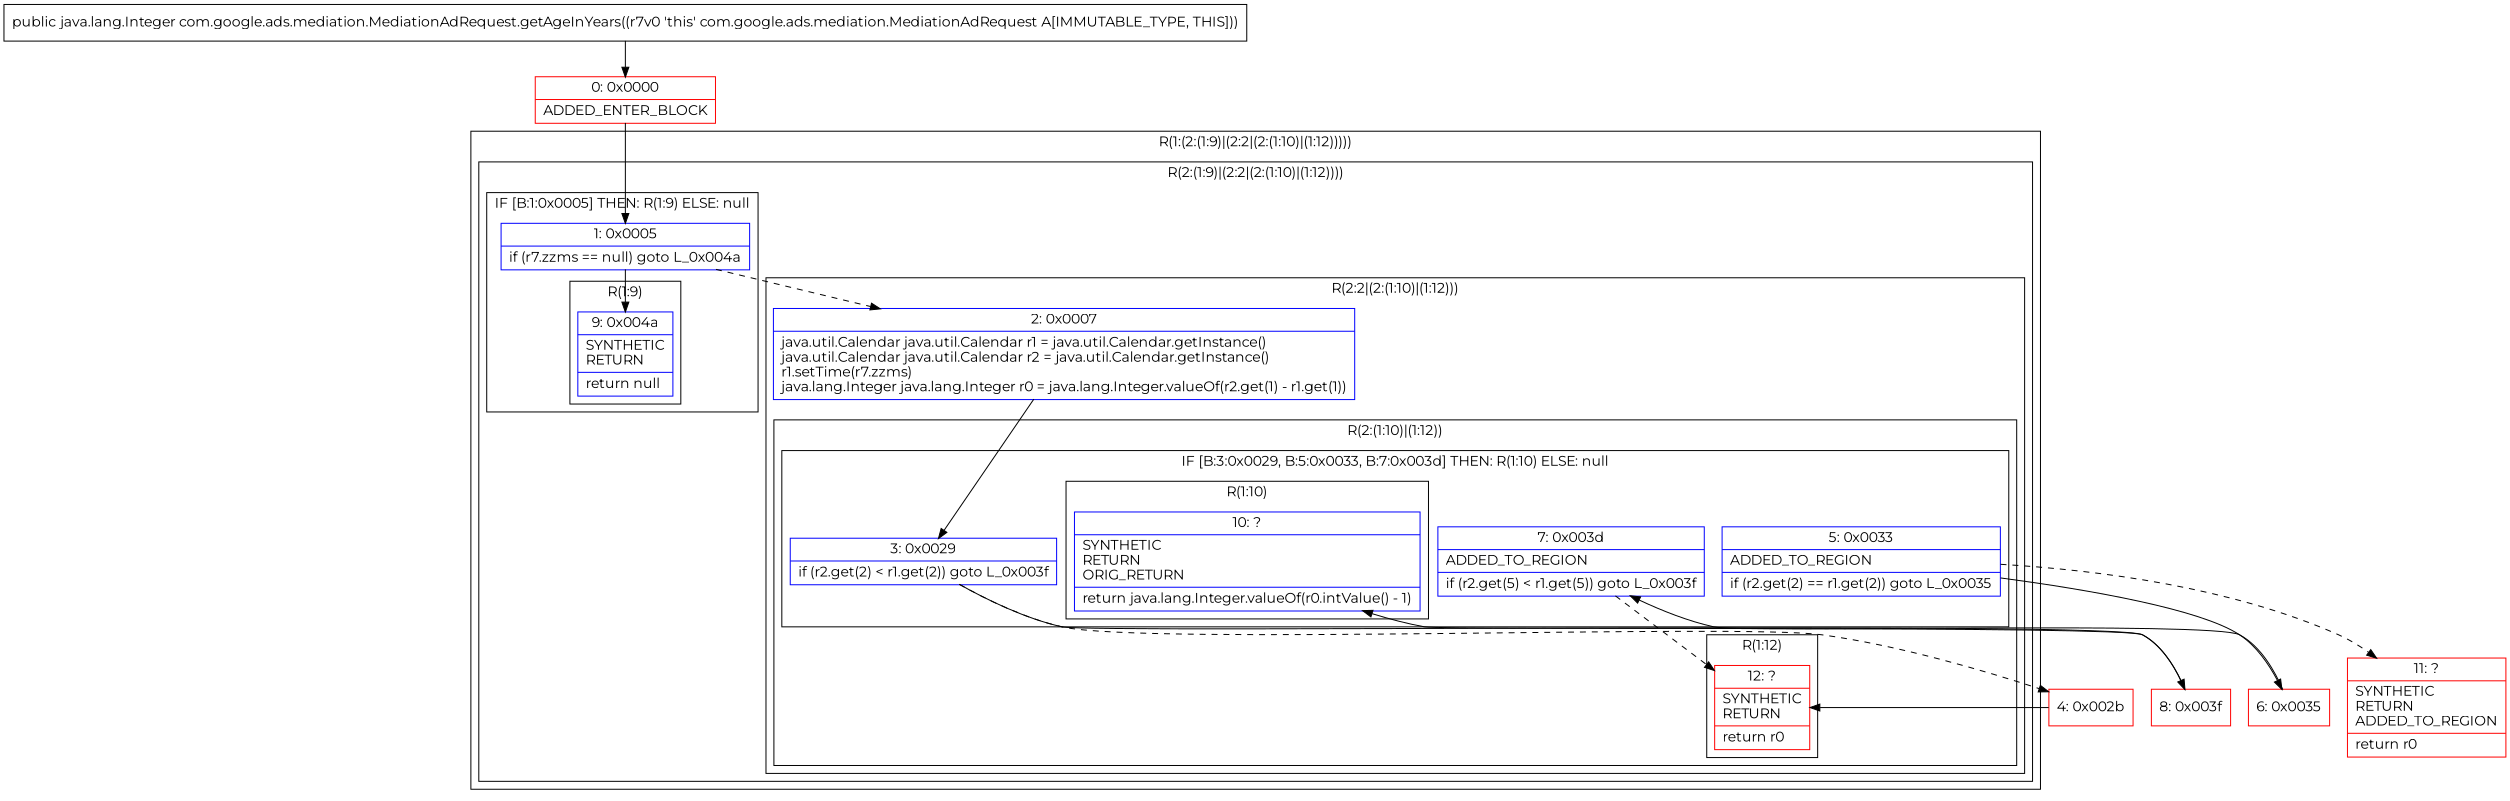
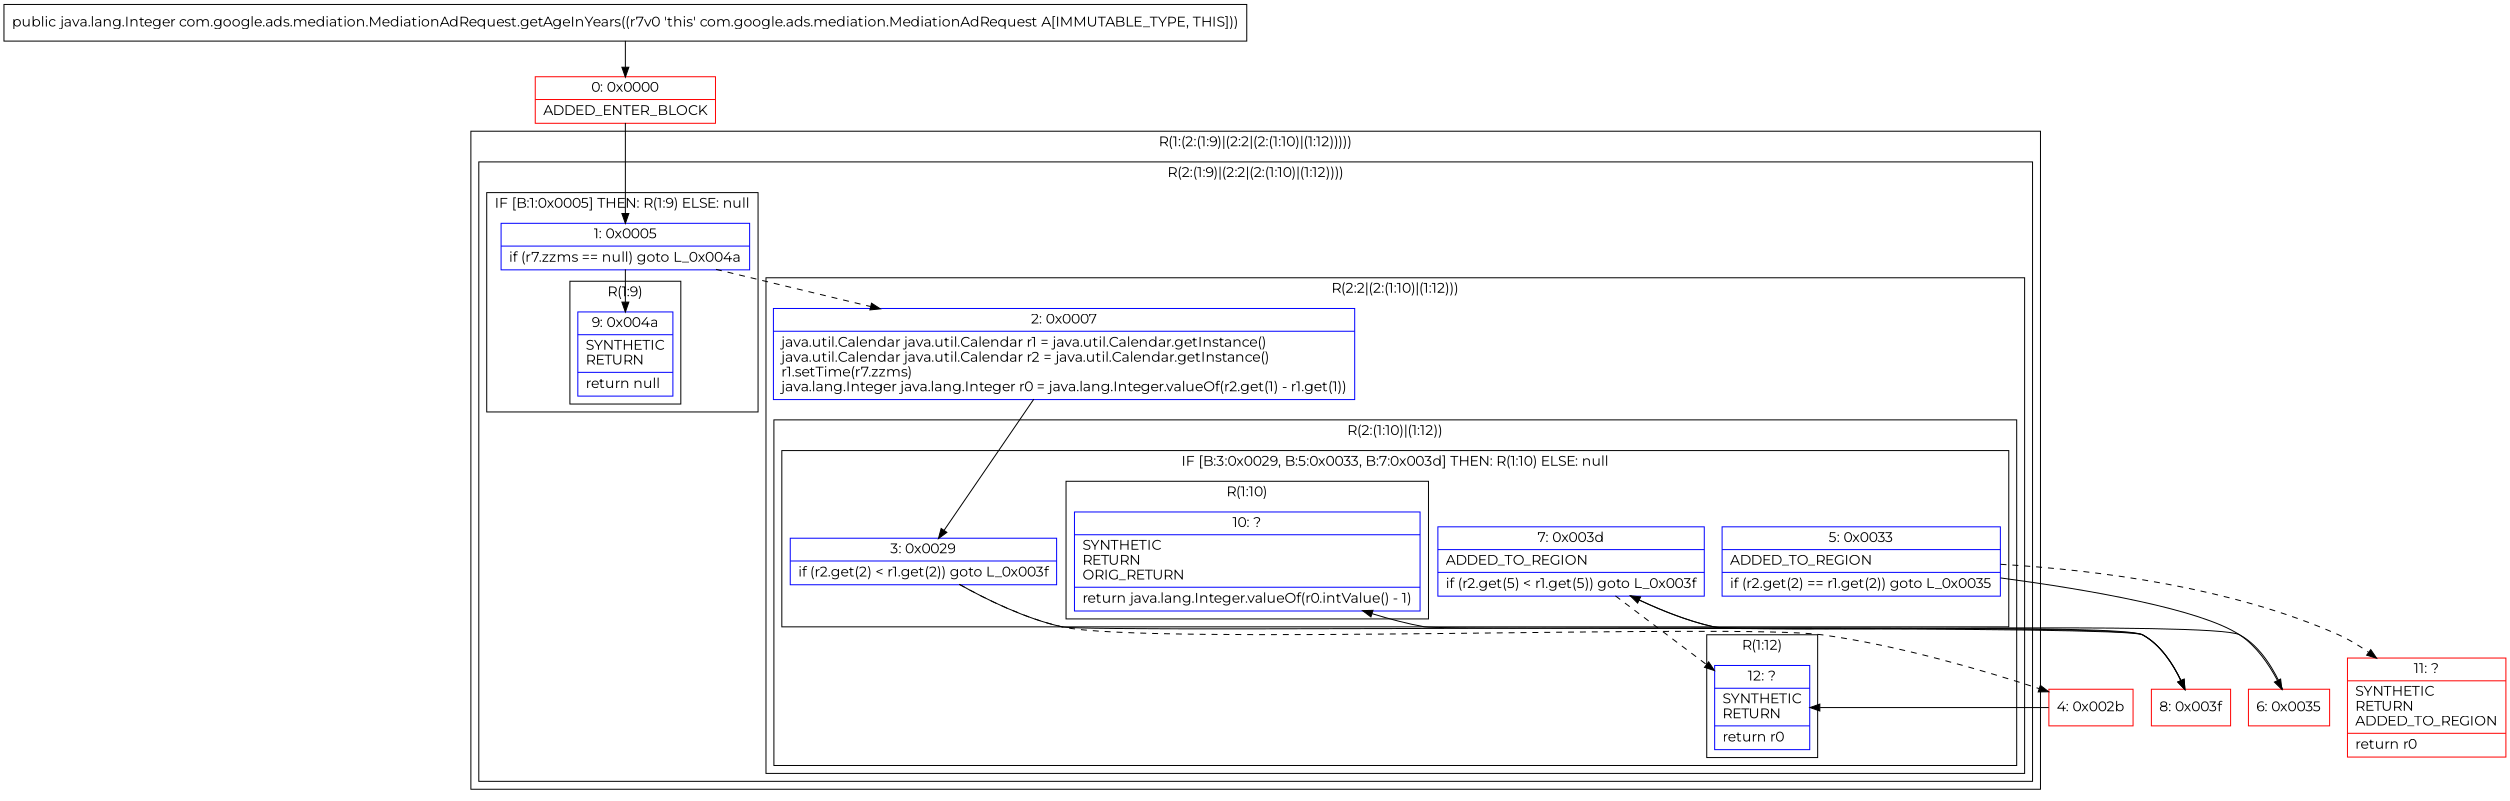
none -> (1914, 629)
(1762, 708) -> (1762, 708)
